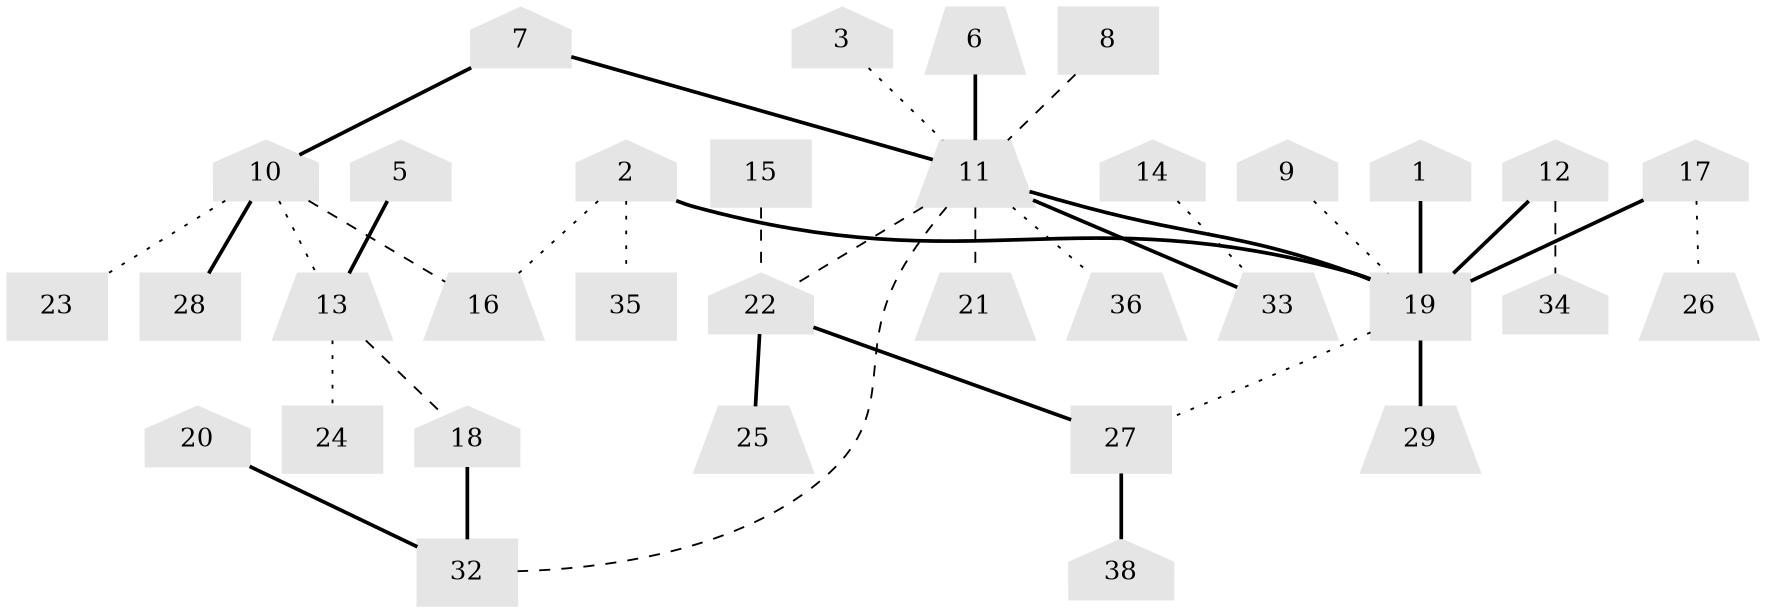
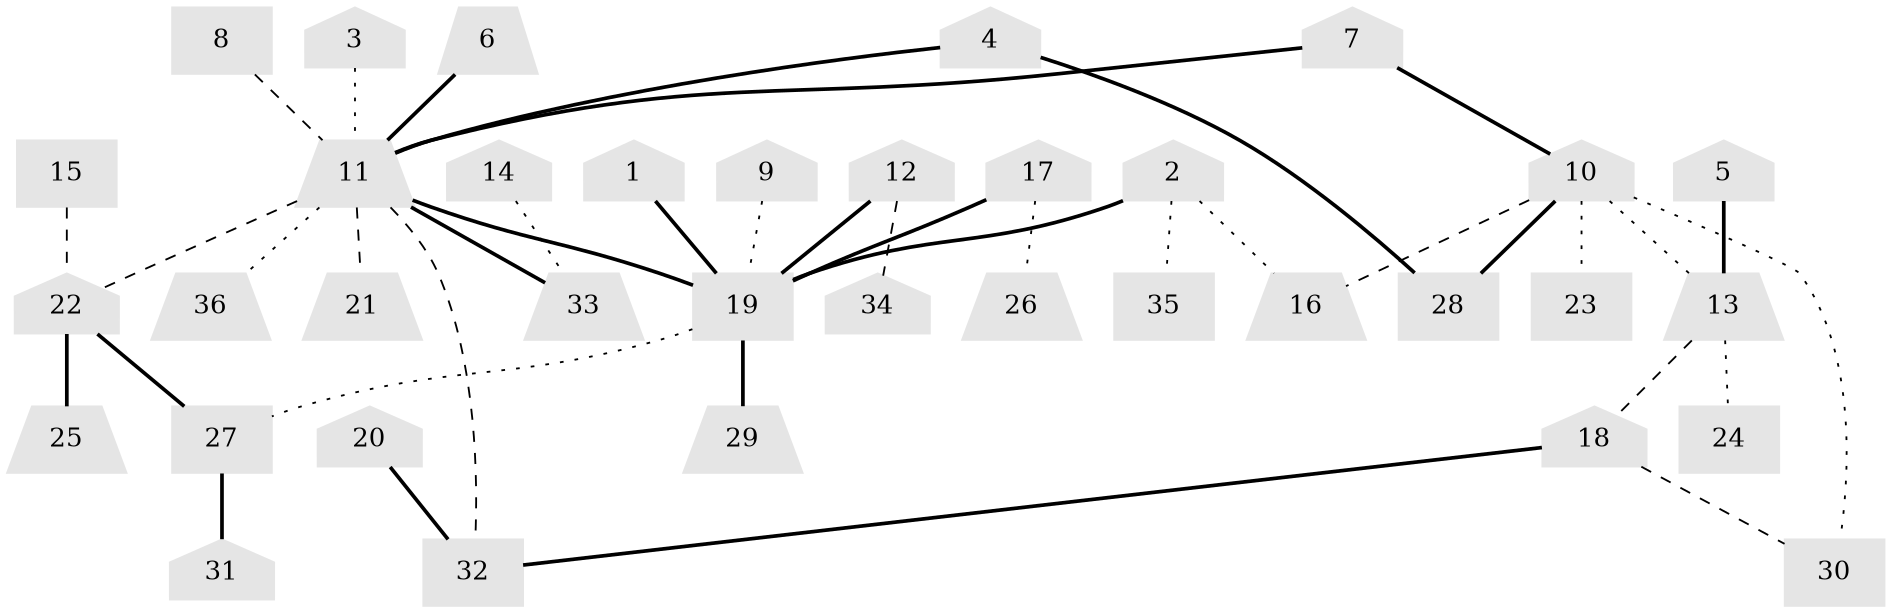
none -> (990, 41)
(1121, 573) -> (222, 573)
none -> (1835, 573)
